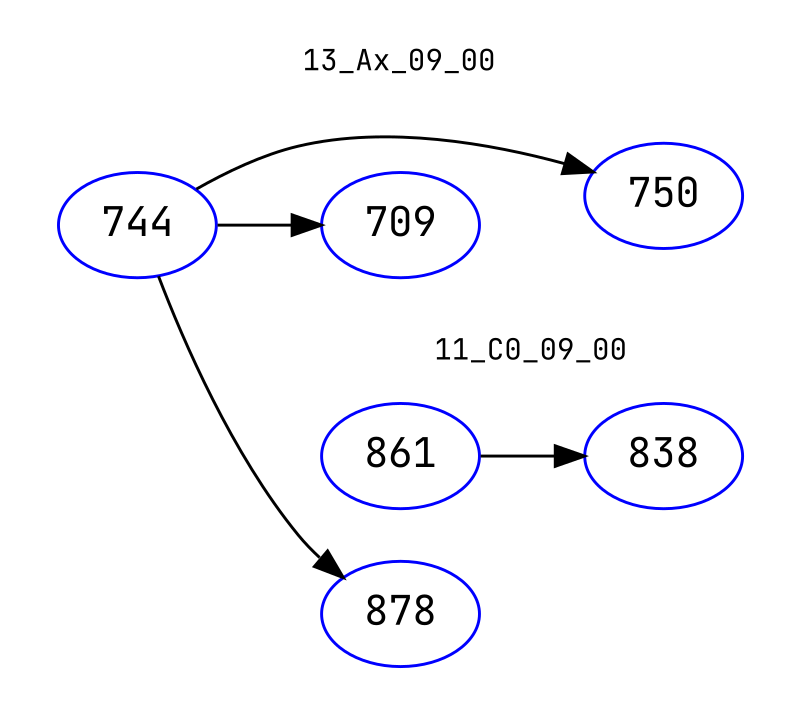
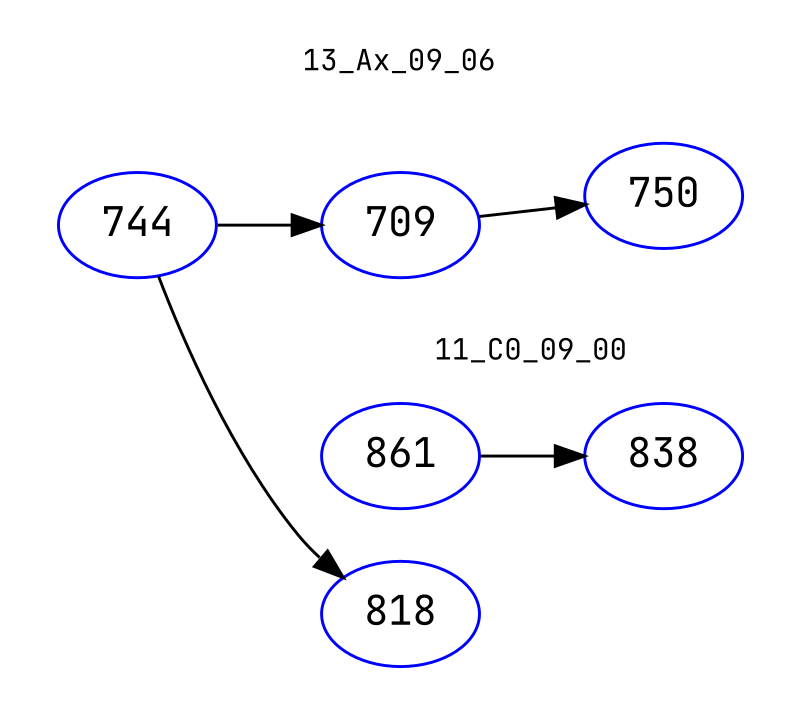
(401, 63) -> (401, 63)
(377, 137) -> (518, 212)
(401, 614) -> (401, 614)
